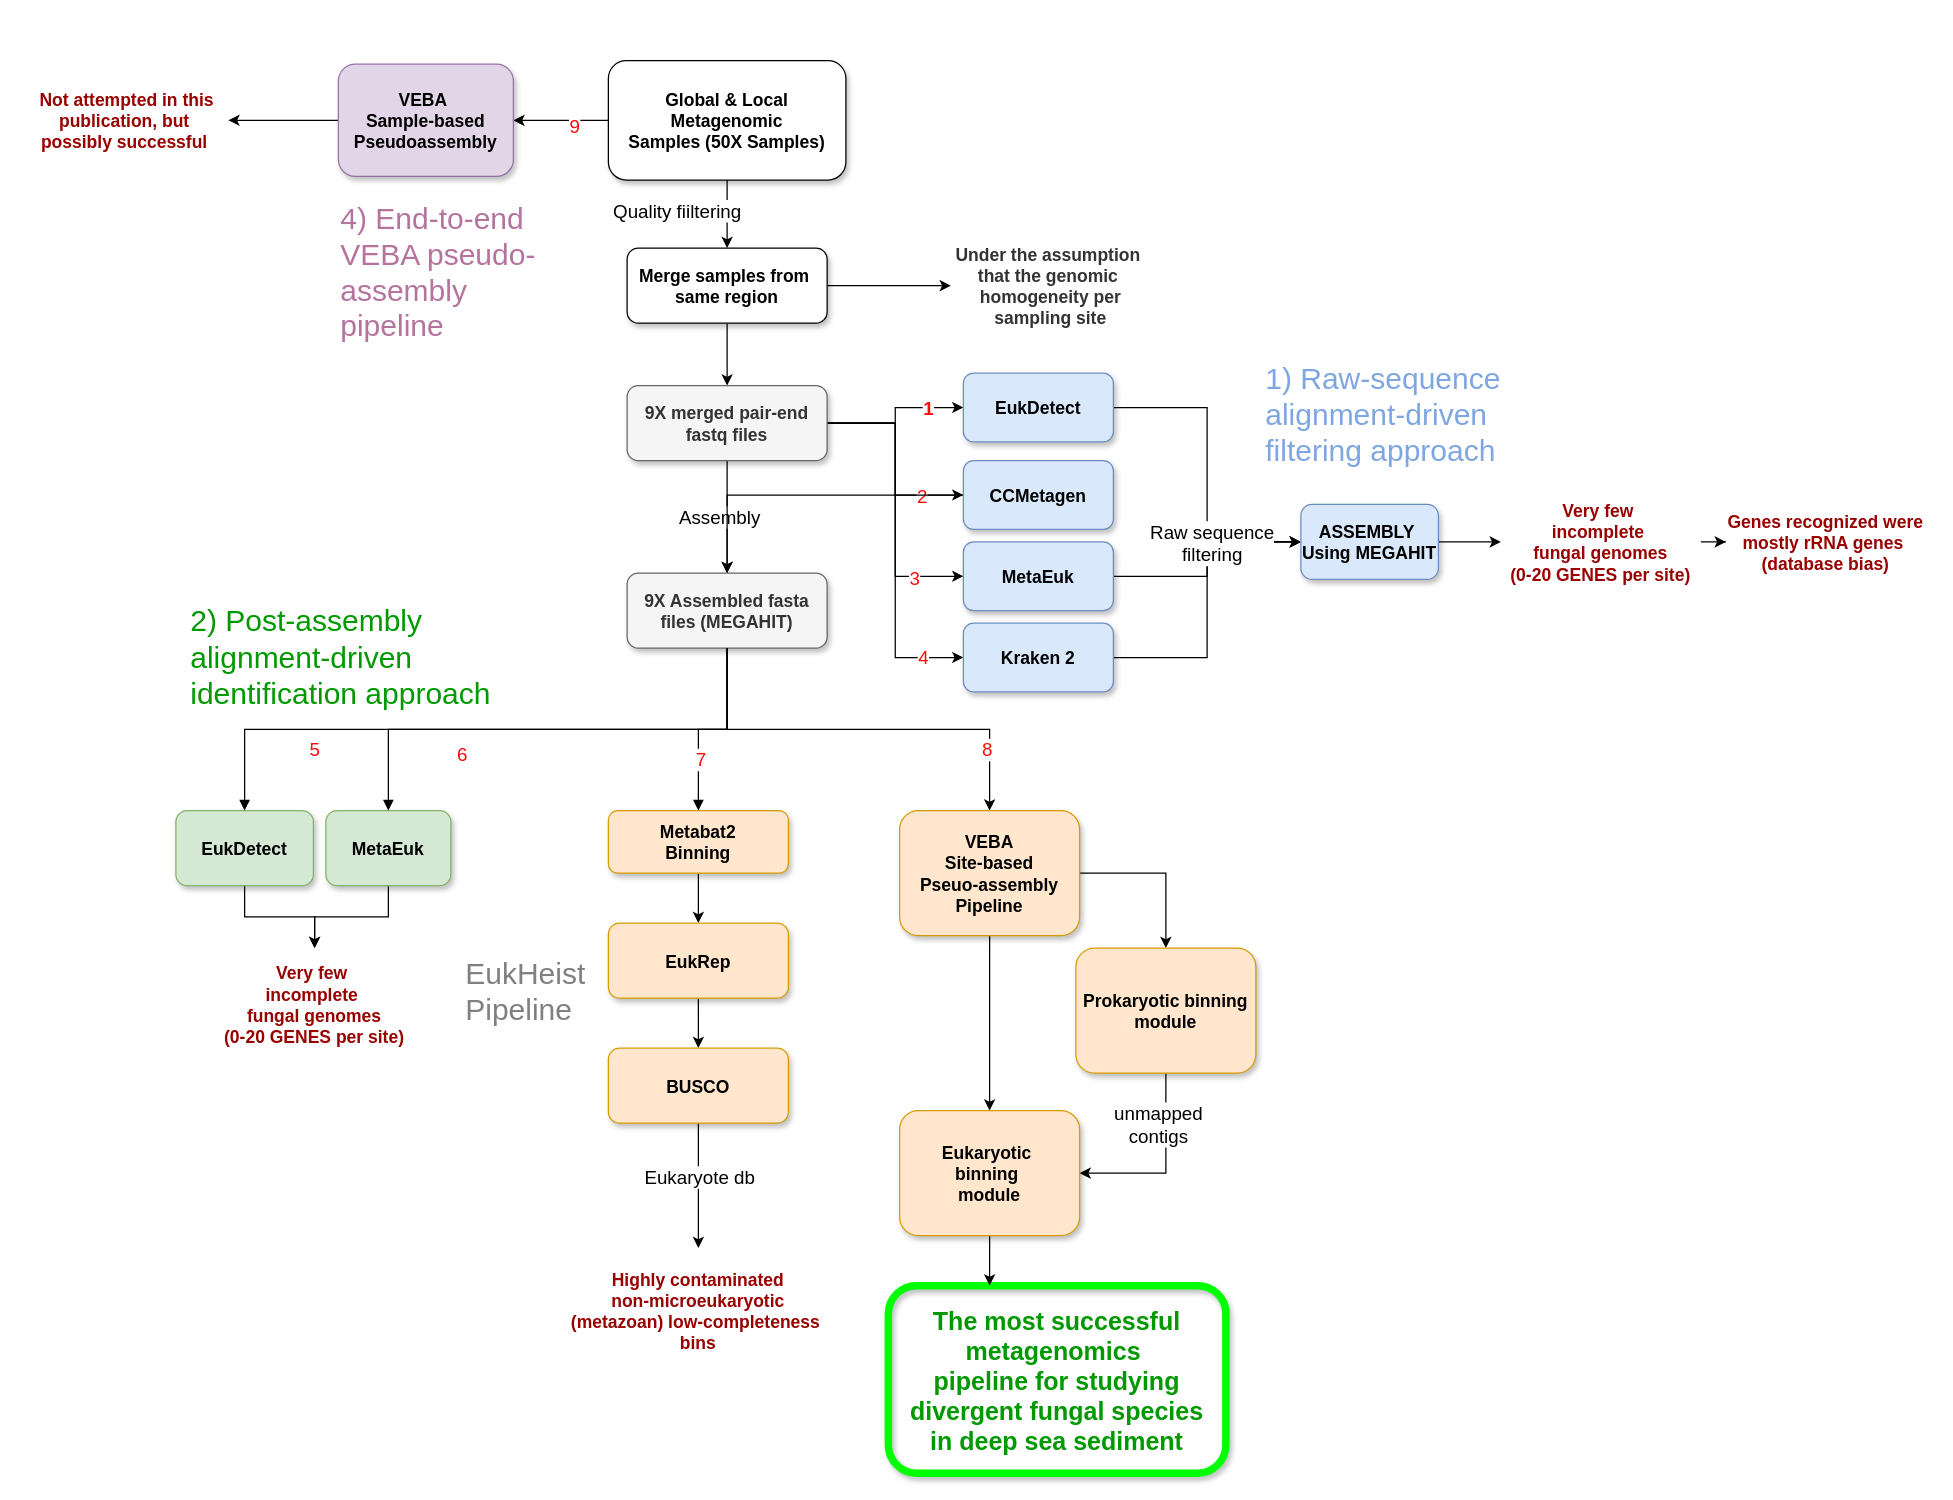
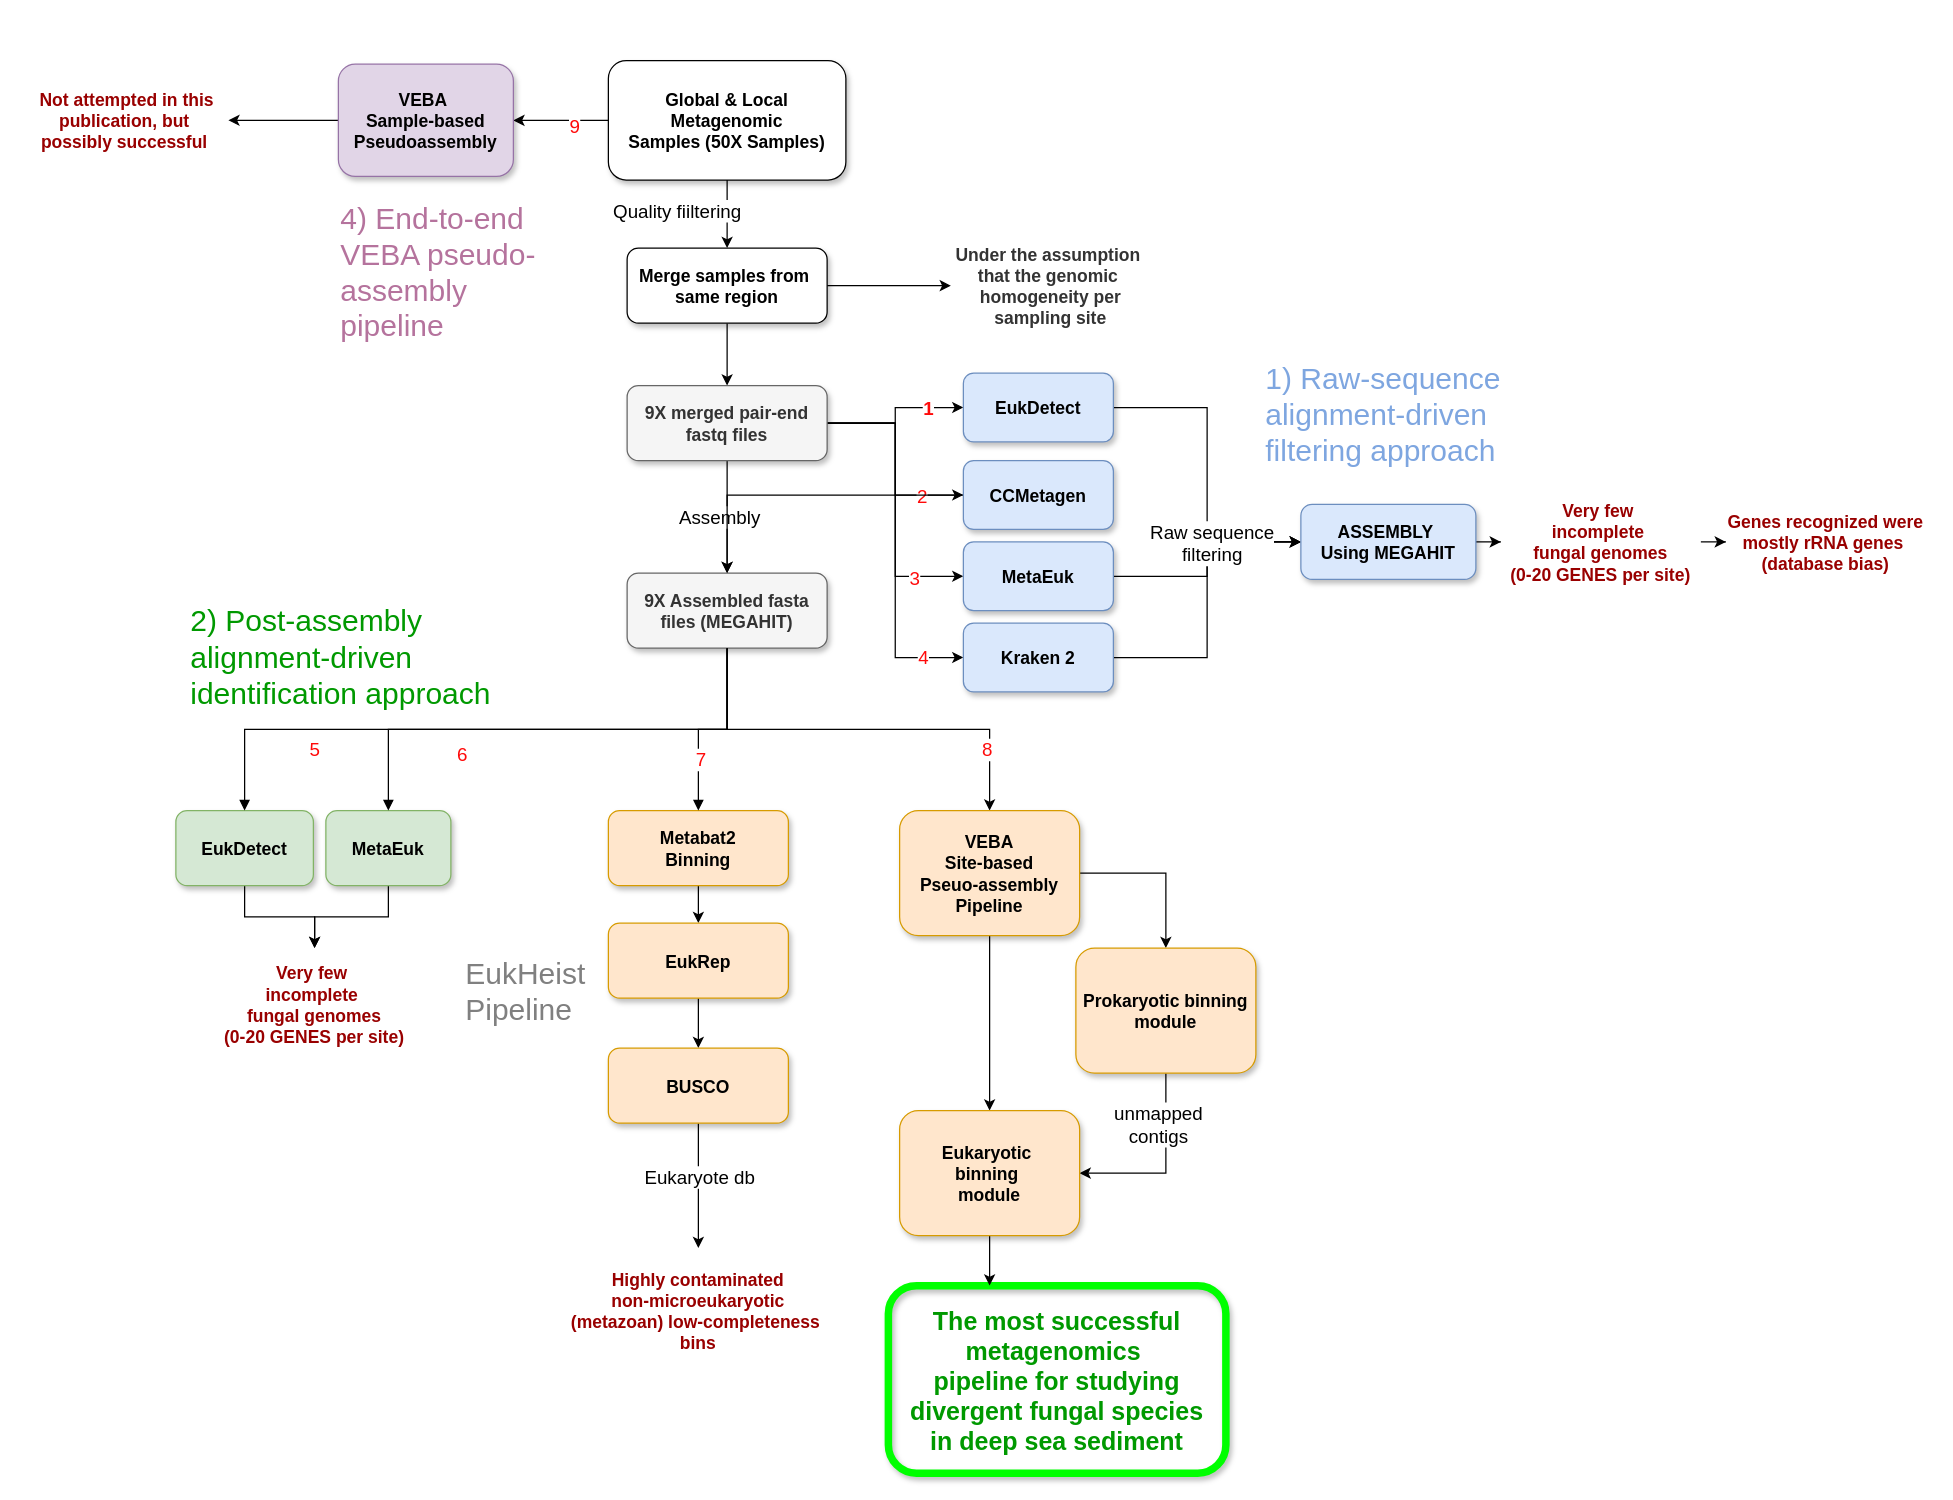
(1369, 542) -> (1388, 542)
(698, 842) -> (698, 848)
